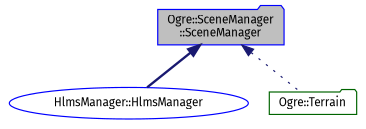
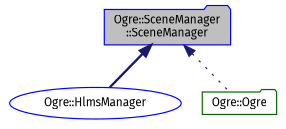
(129, 103) -> (95, 103)
(313, 103) -> (239, 103)
